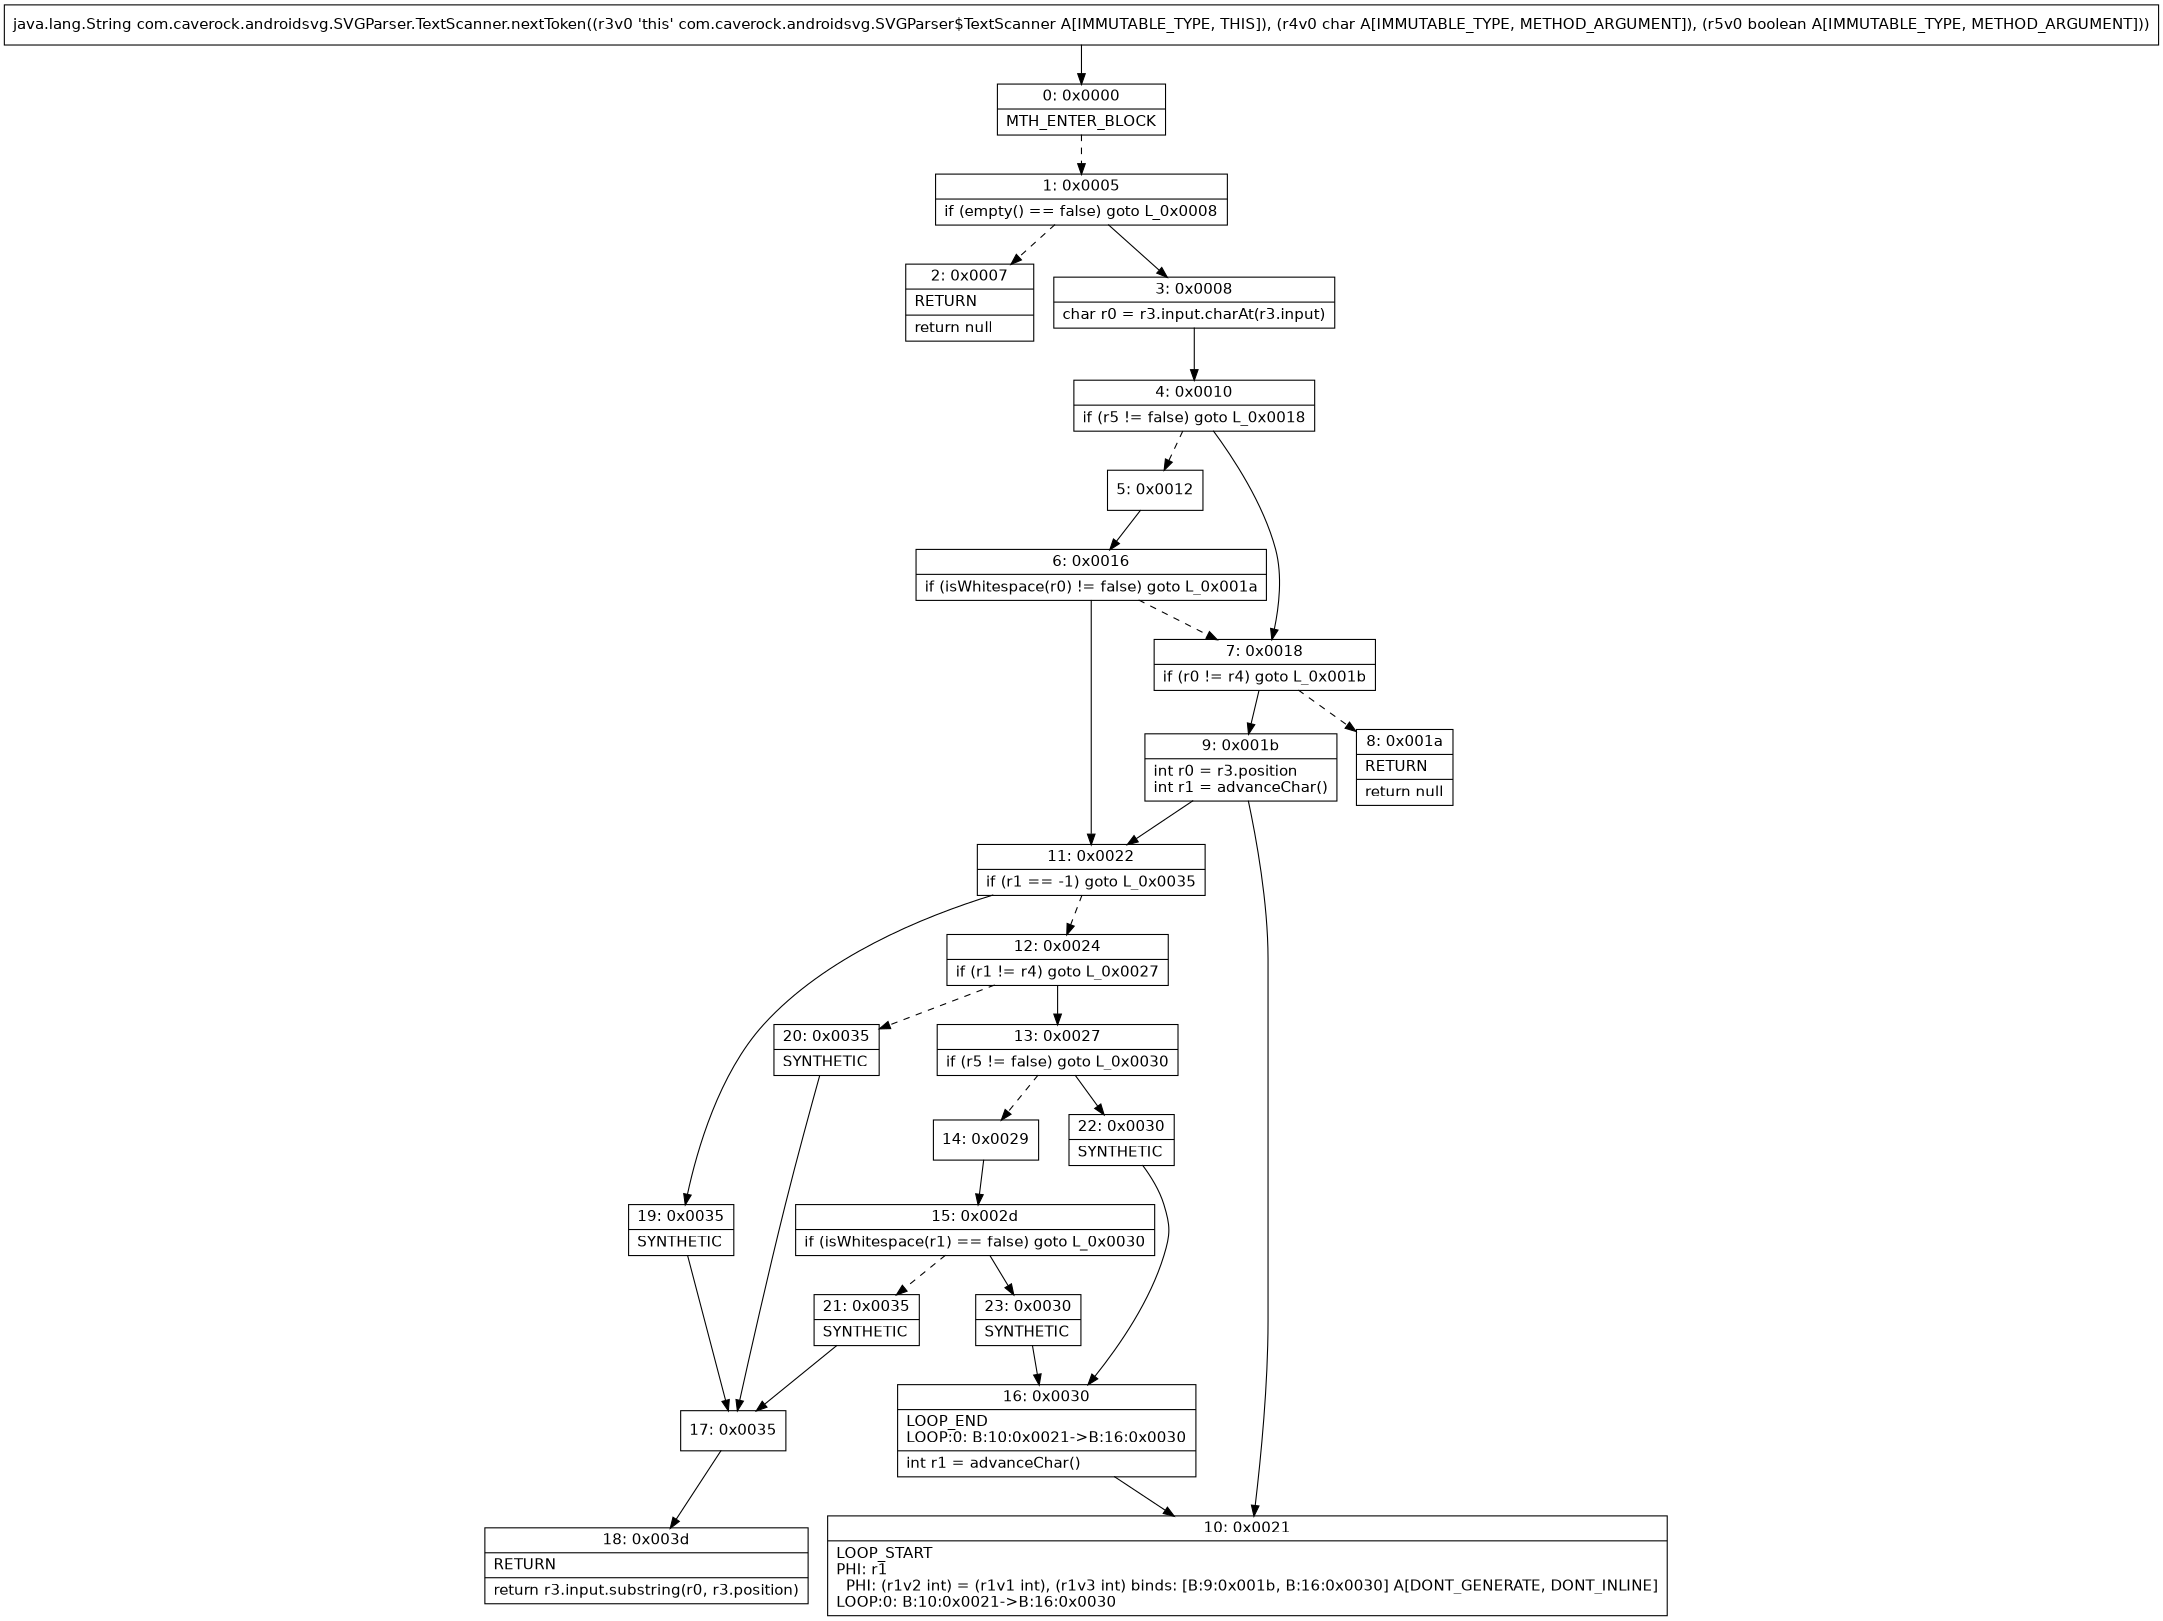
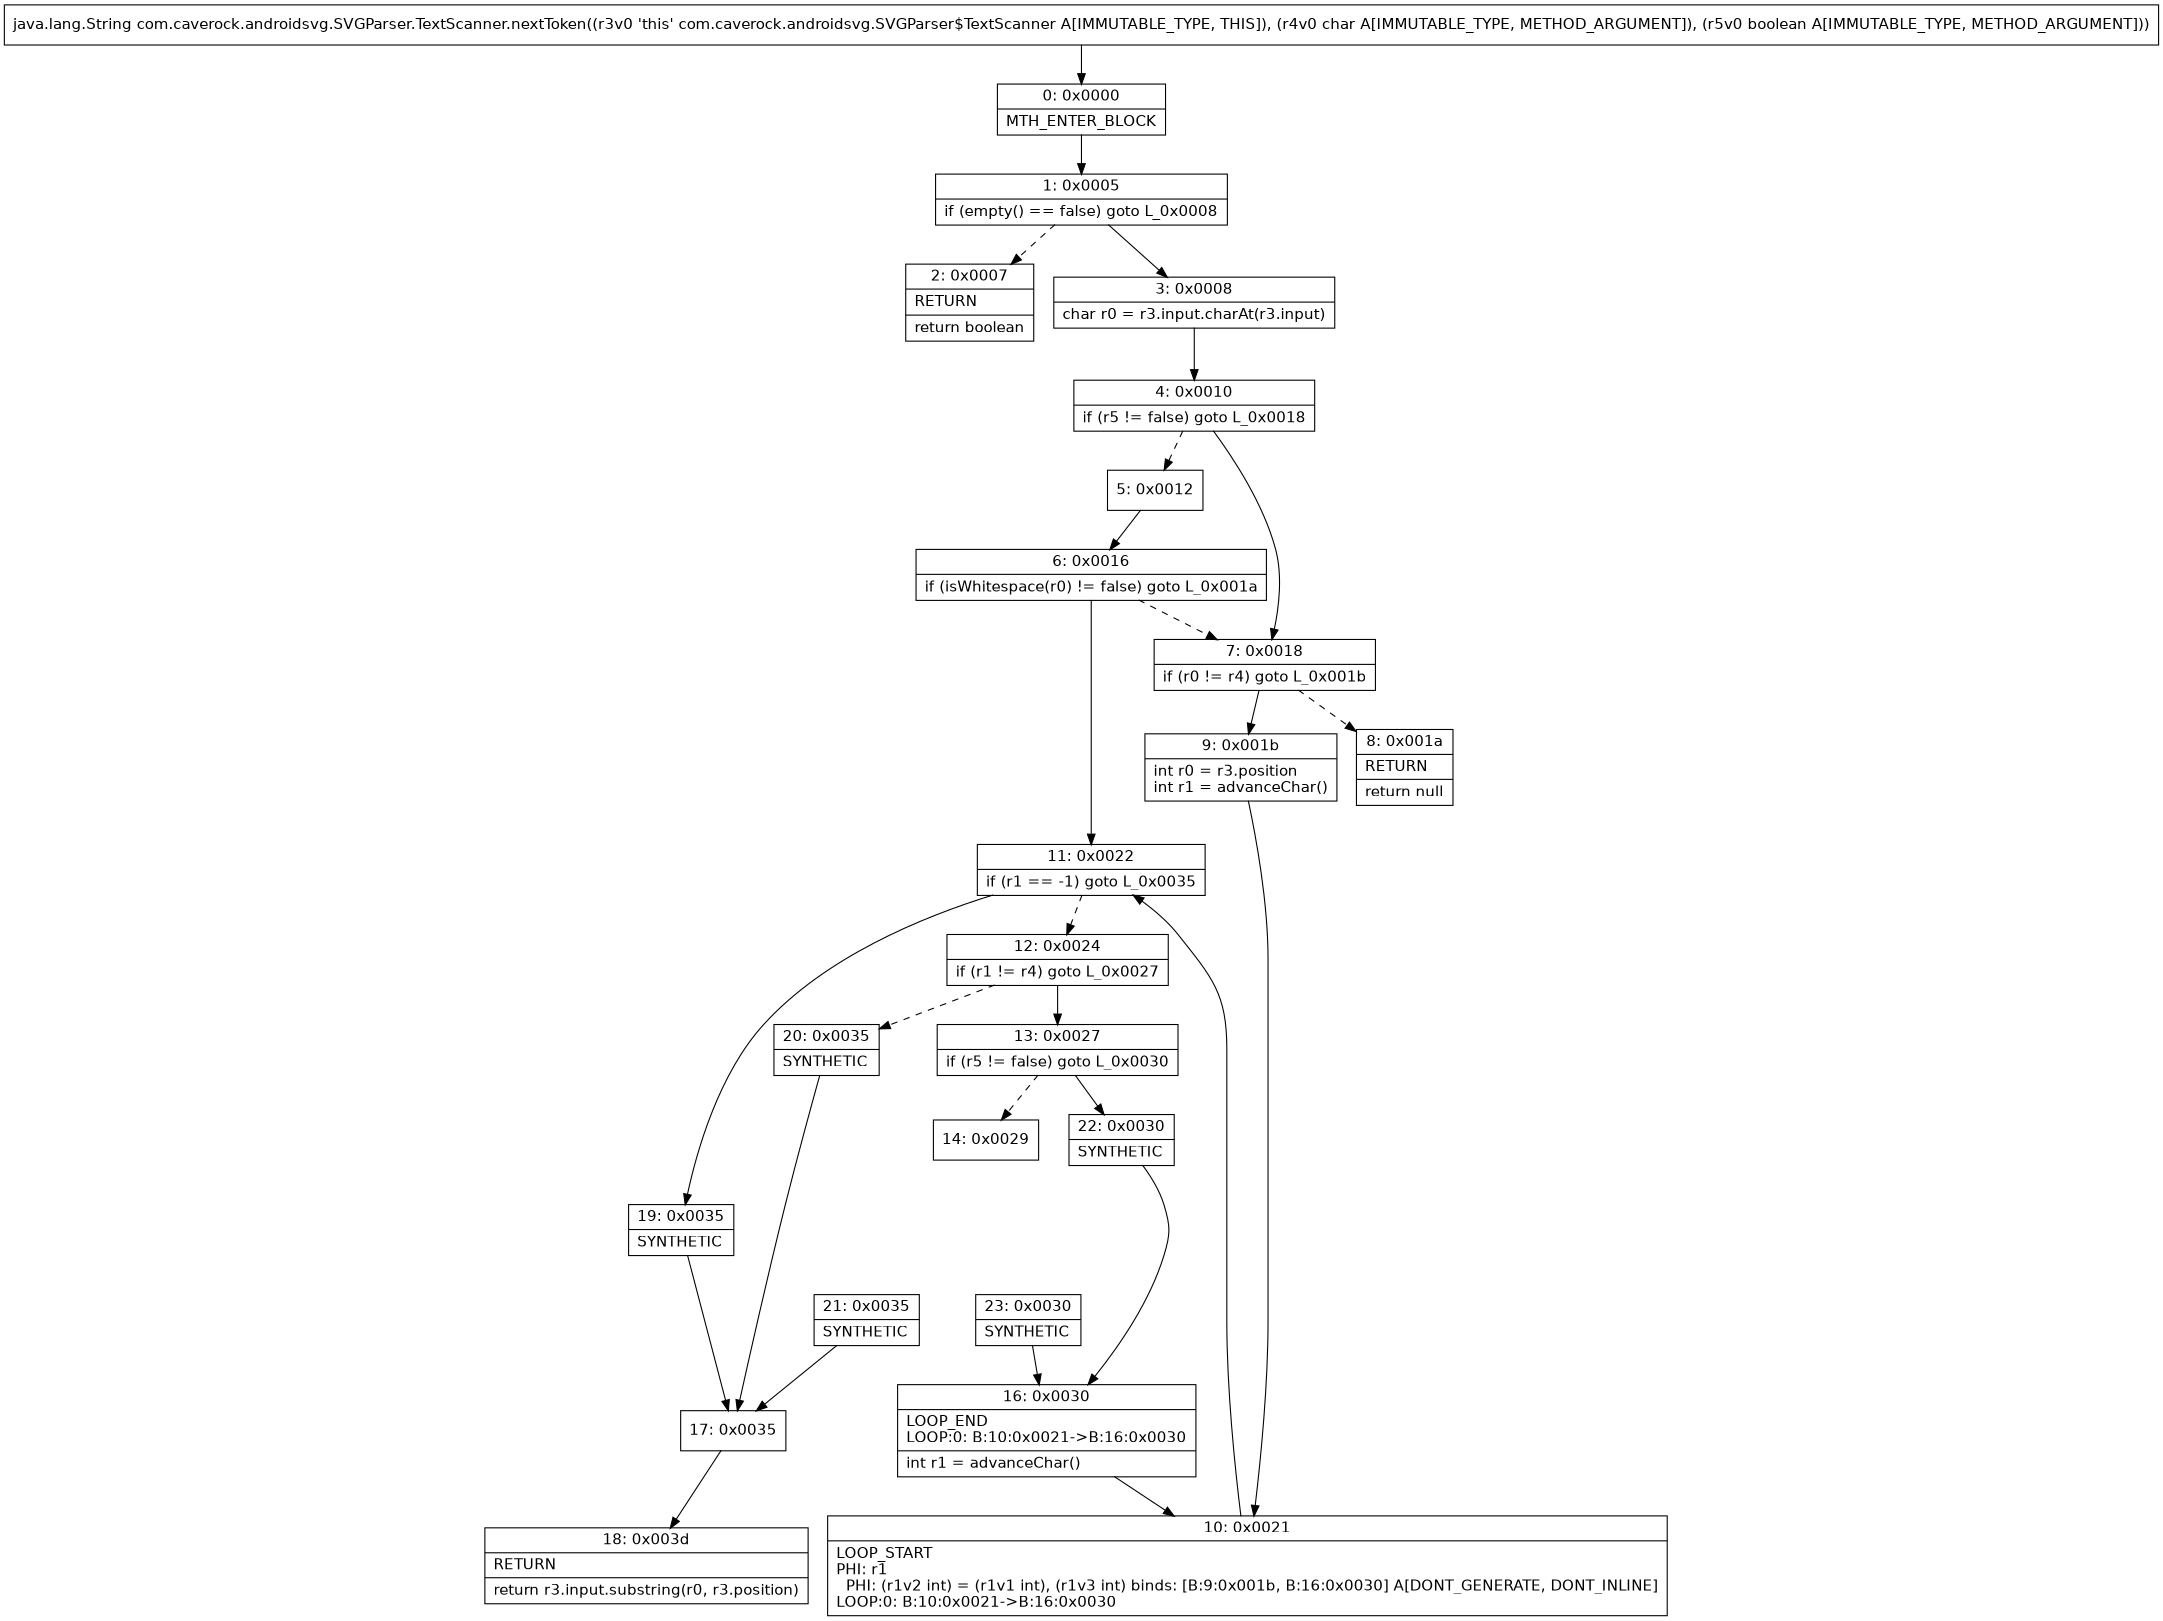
(1081, 149) -> (1081, 149)
(954, 328) -> (970, 328)
(1165, 820) -> (1227, 1194)
(975, 1230) -> none
